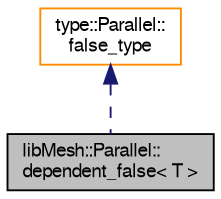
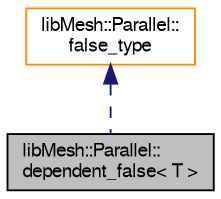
(111, 37) -> (111, 37)
